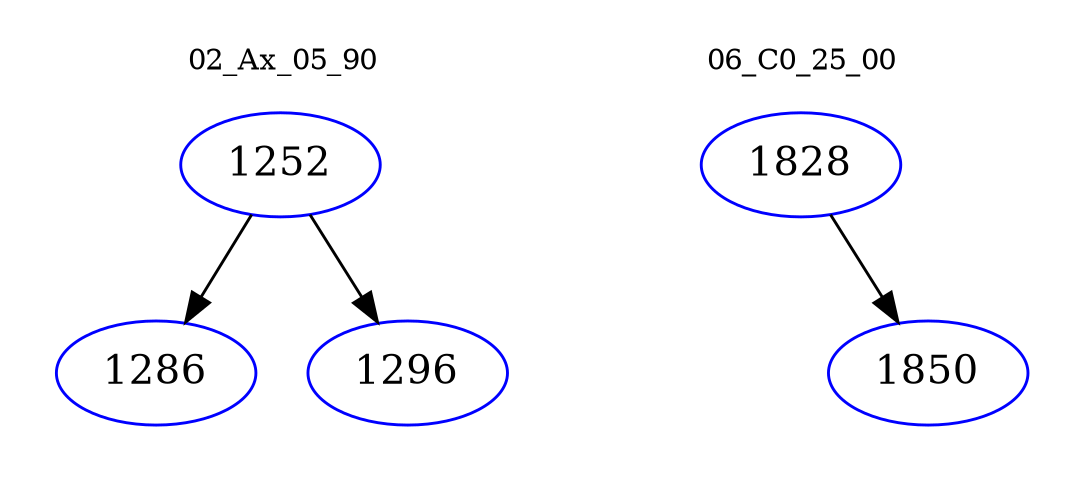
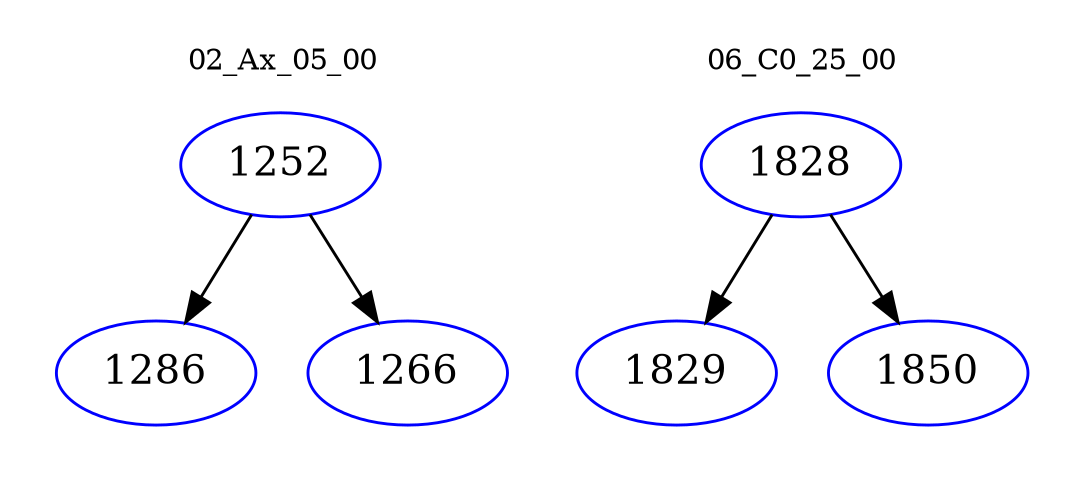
(283, 62) -> (283, 62)
(408, 373) -> (408, 373)
none -> (677, 373)
